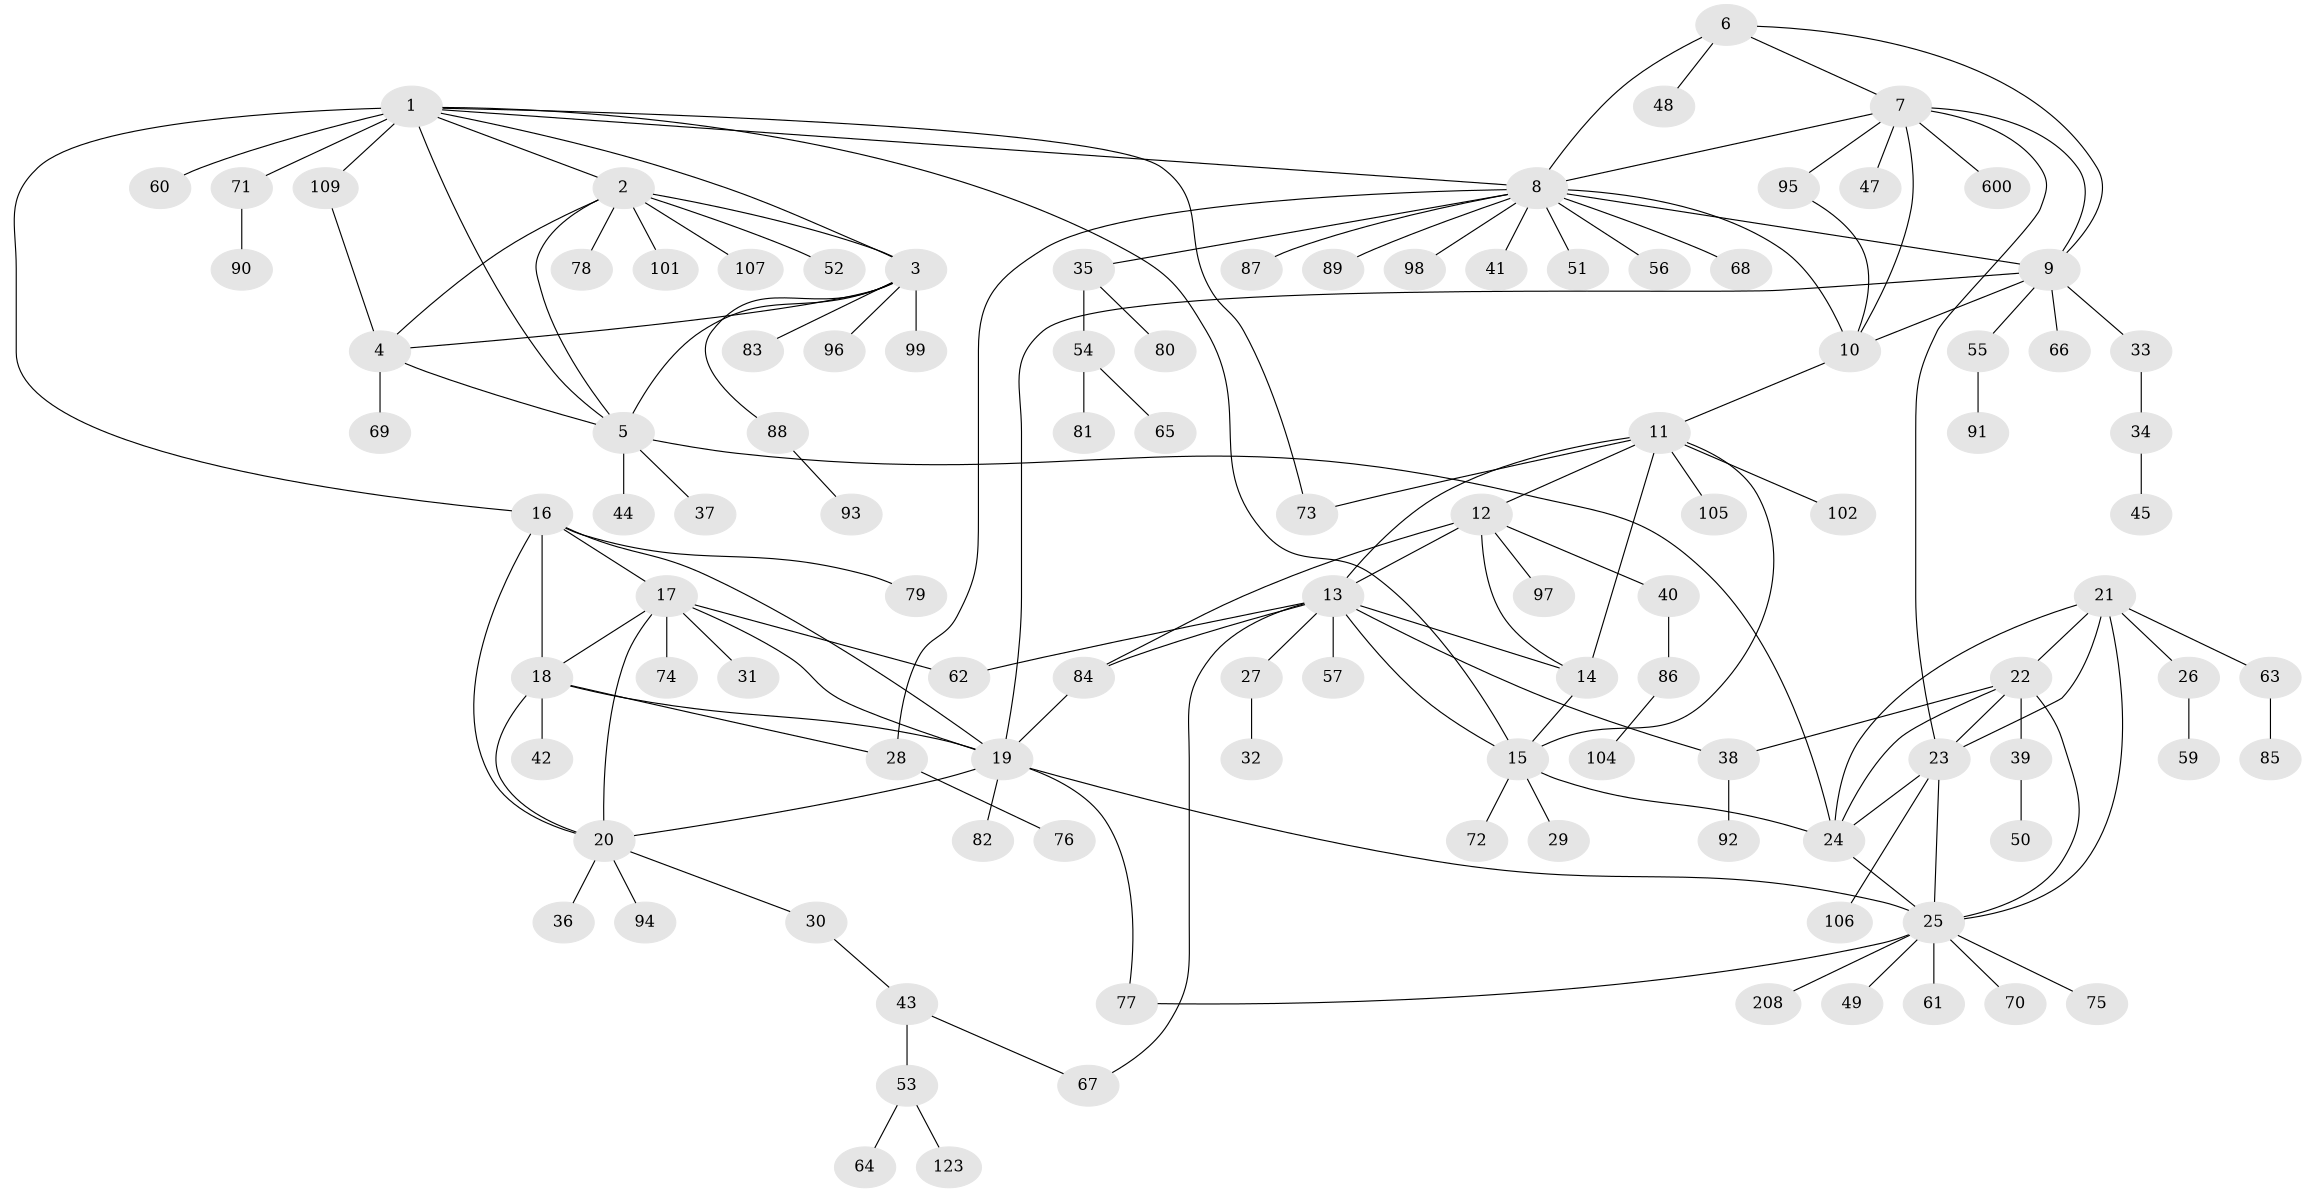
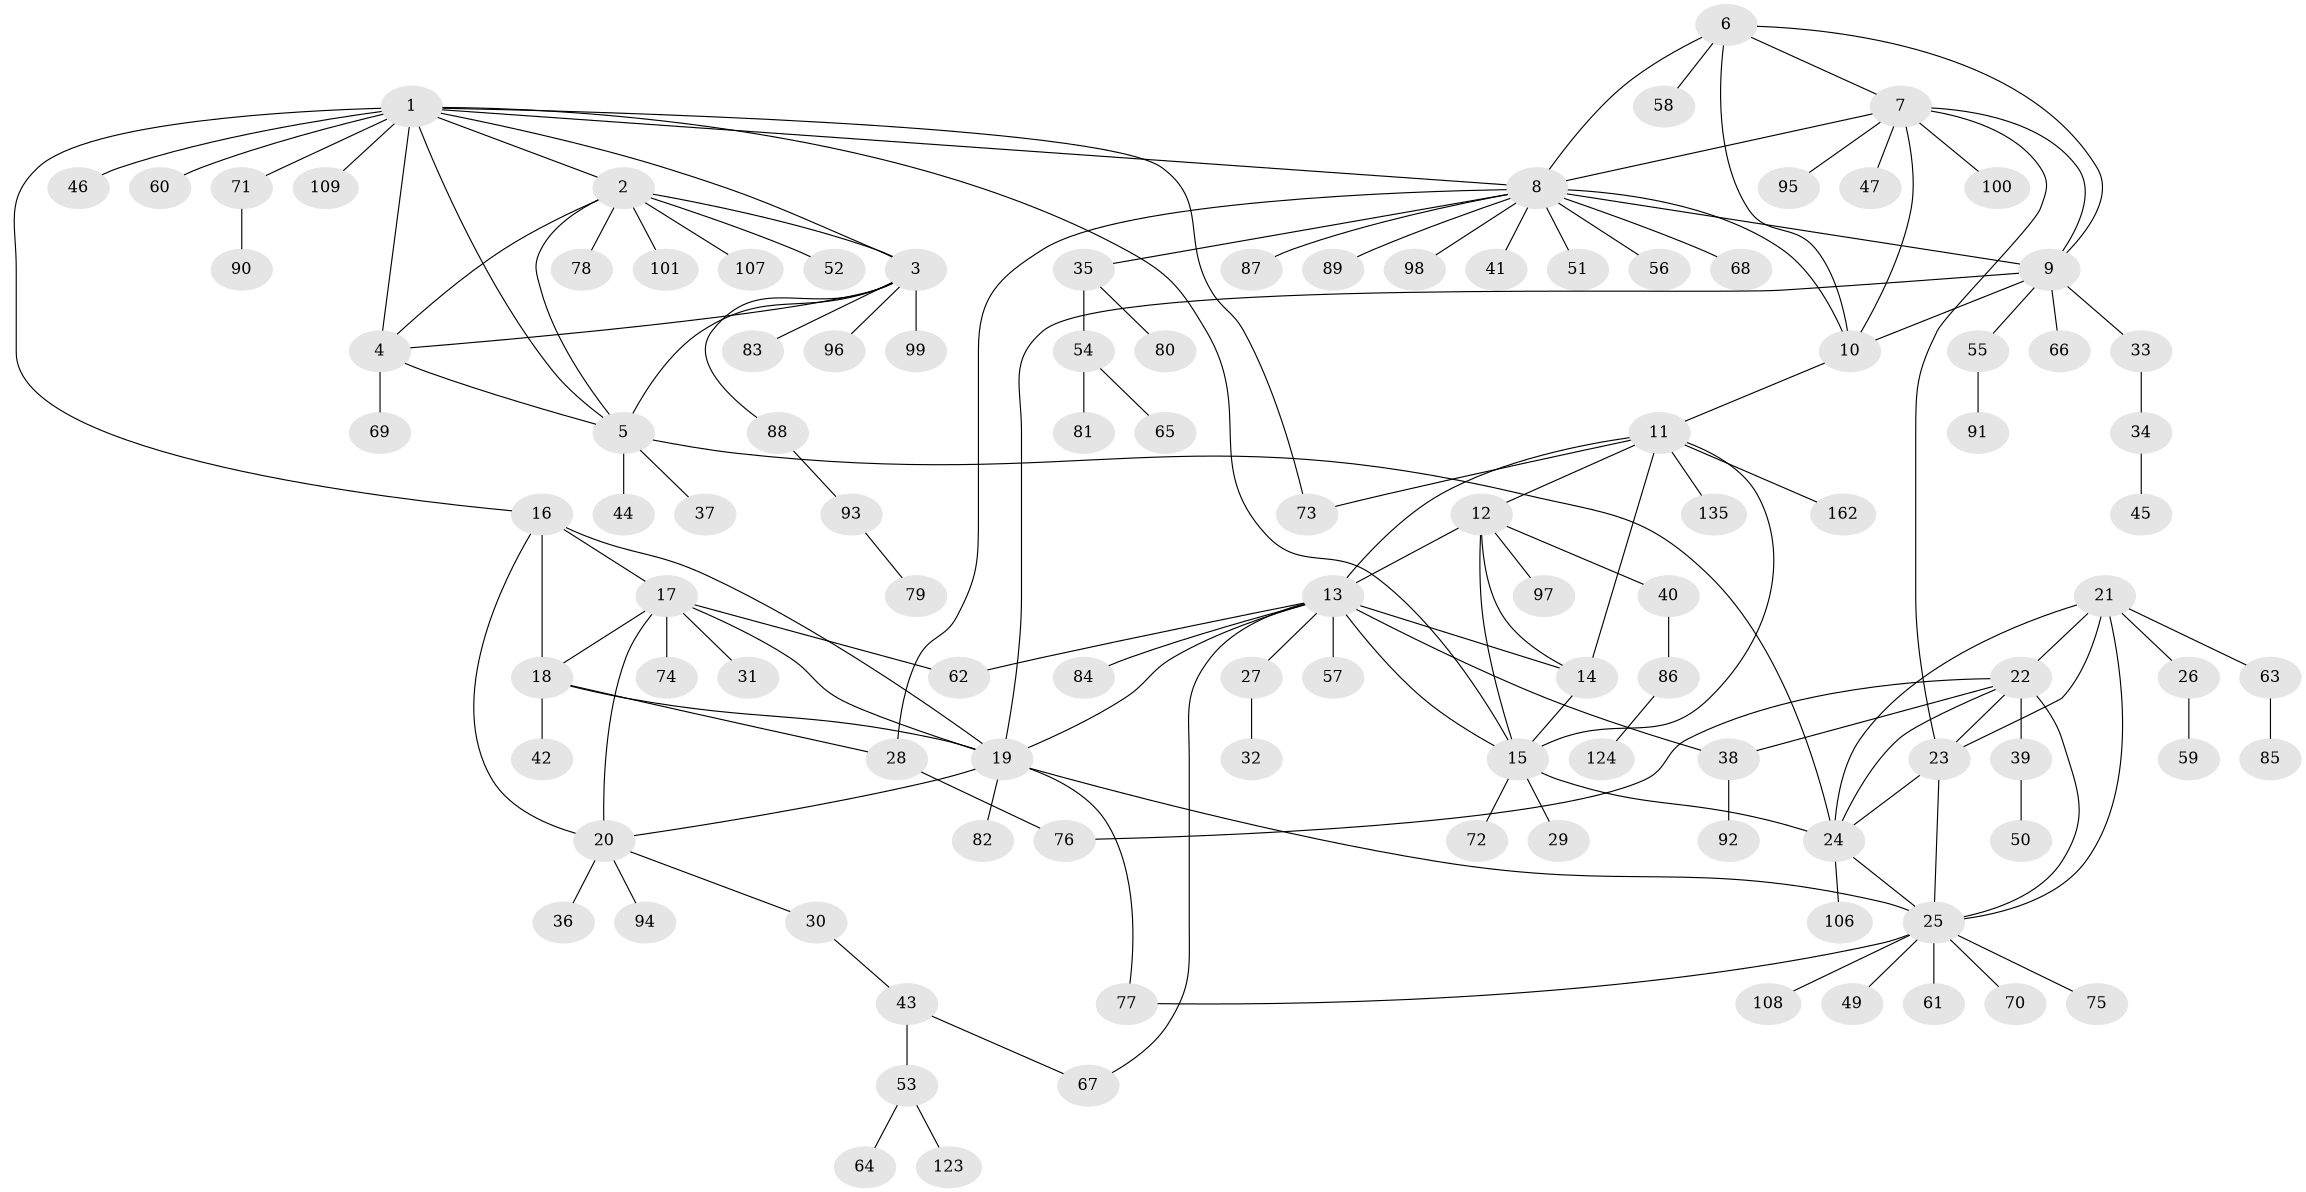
(1664, 107) -> (1664, 107)
none -> (79, 188)
(1997, 188) -> (1997, 188)
(1865, 256) -> (1748, 209)
(353, 270) -> (396, 229)
(1714, 515) -> (1714, 515)
(1843, 515) -> (1843, 515)
(728, 557) -> (884, 555)
(1276, 582) -> (1485, 633)
(1043, 718) -> (1161, 666)
(1602, 759) -> (1602, 759)
(501, 780) -> none
none -> (1556, 803)
(1890, 841) -> (1837, 882)
(1768, 1004) -> (1768, 1004)
